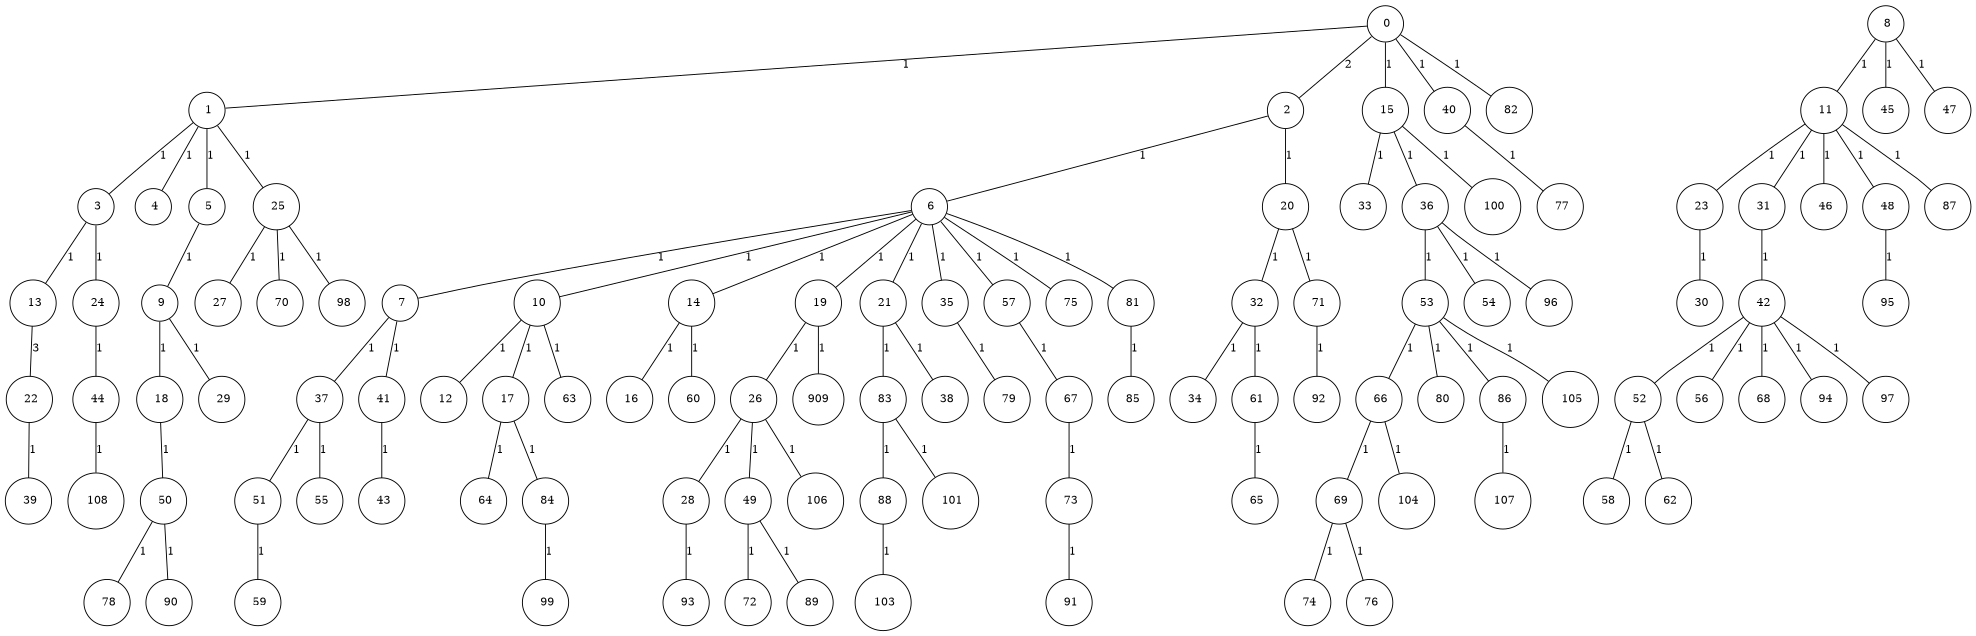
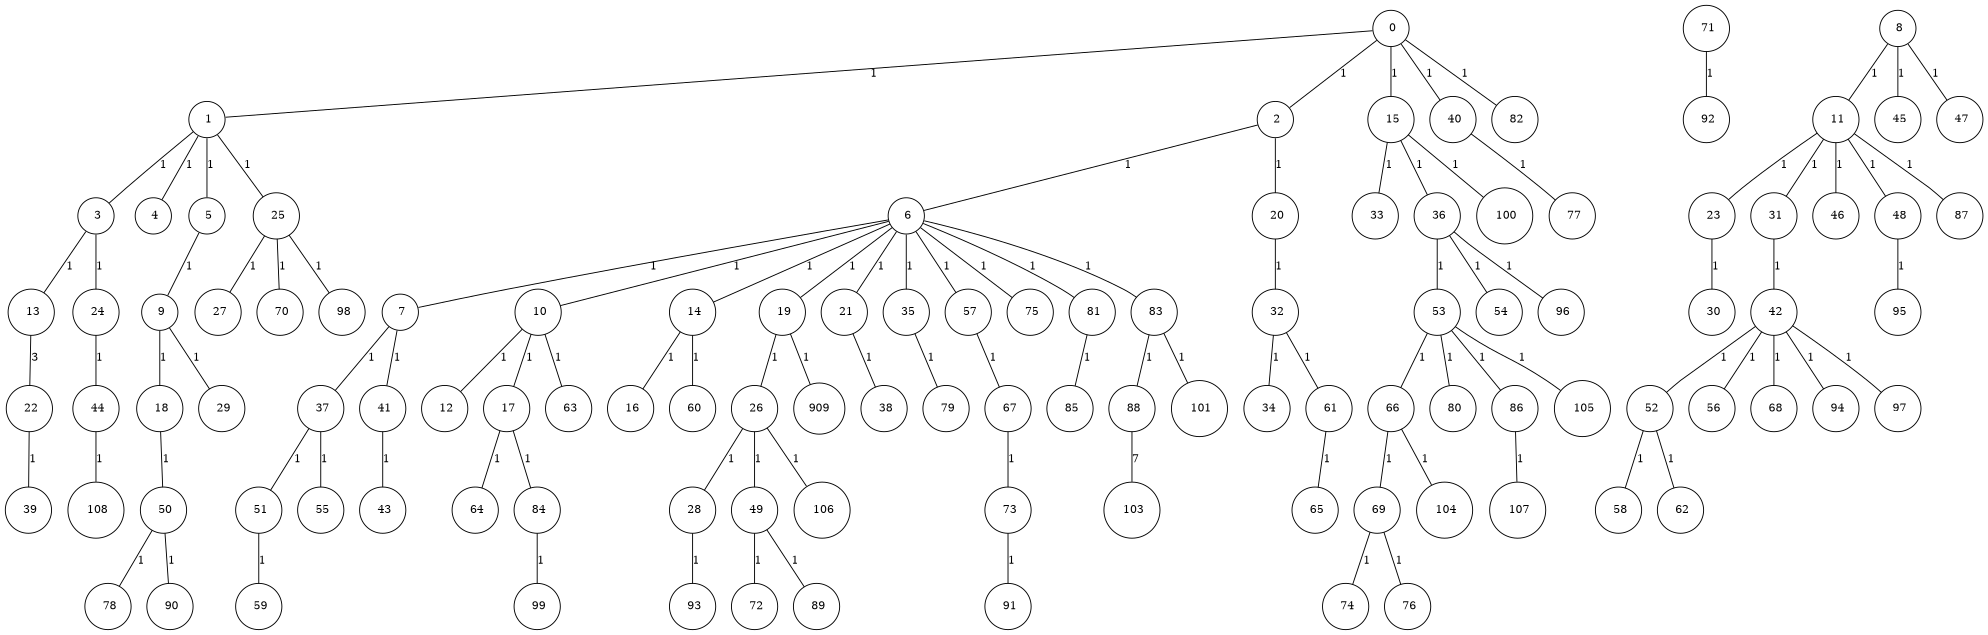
(1348, 65) -> (1344, 74)
(1301, 255) -> none
(883, 351) -> (1033, 252)
(887, 552) -> (1136, 459)
